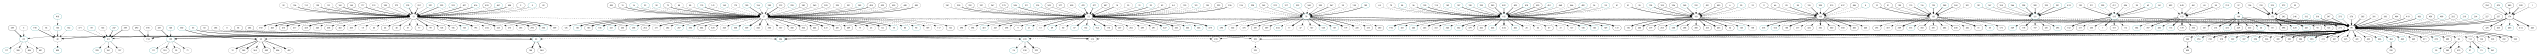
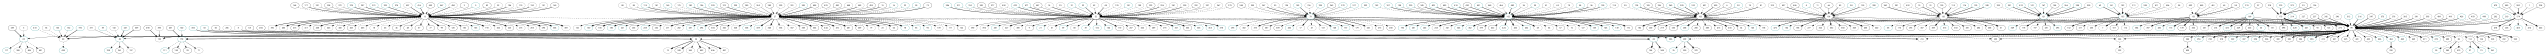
none -> (1682, 5)
(58, 22) -> (48, 34)
(1701, 22) -> (1709, 22)
(1955, 23) -> (1924, 12)
